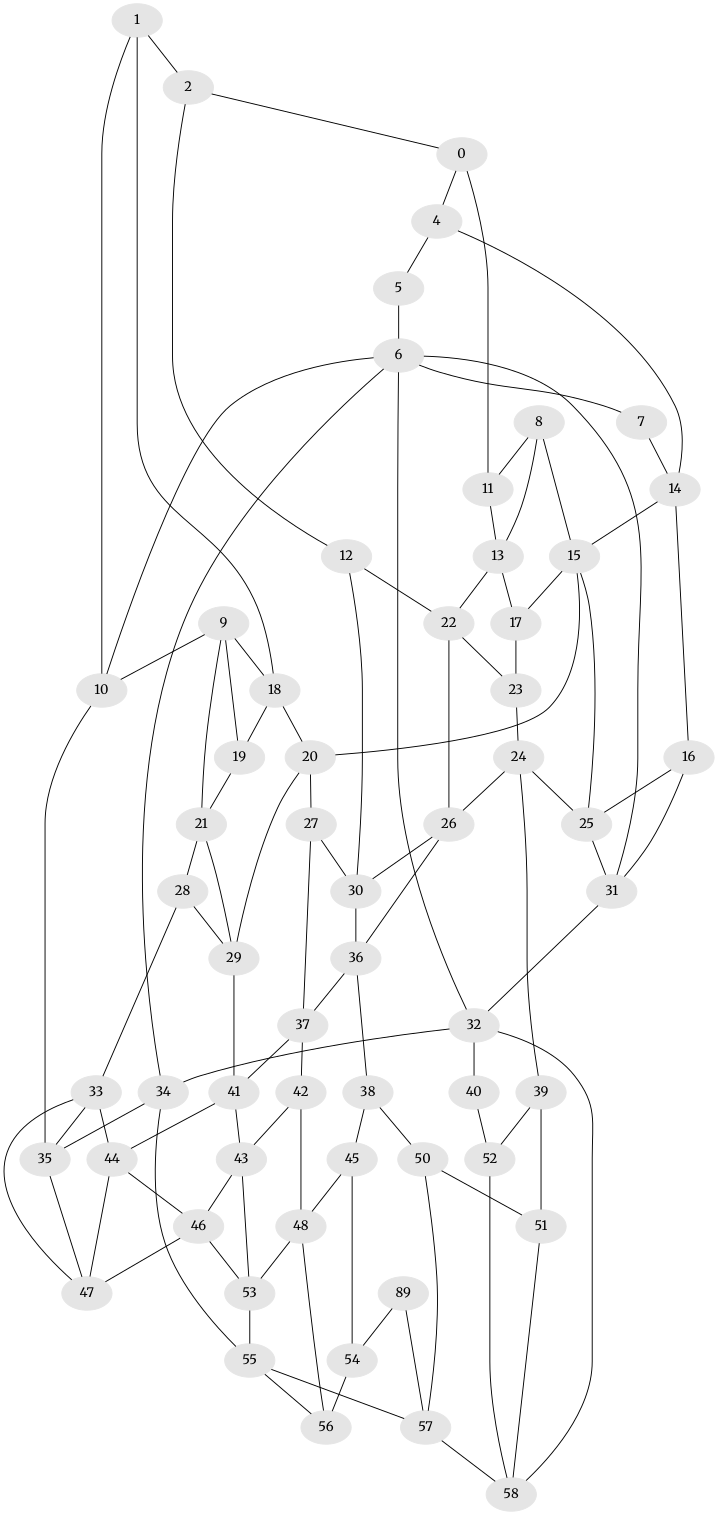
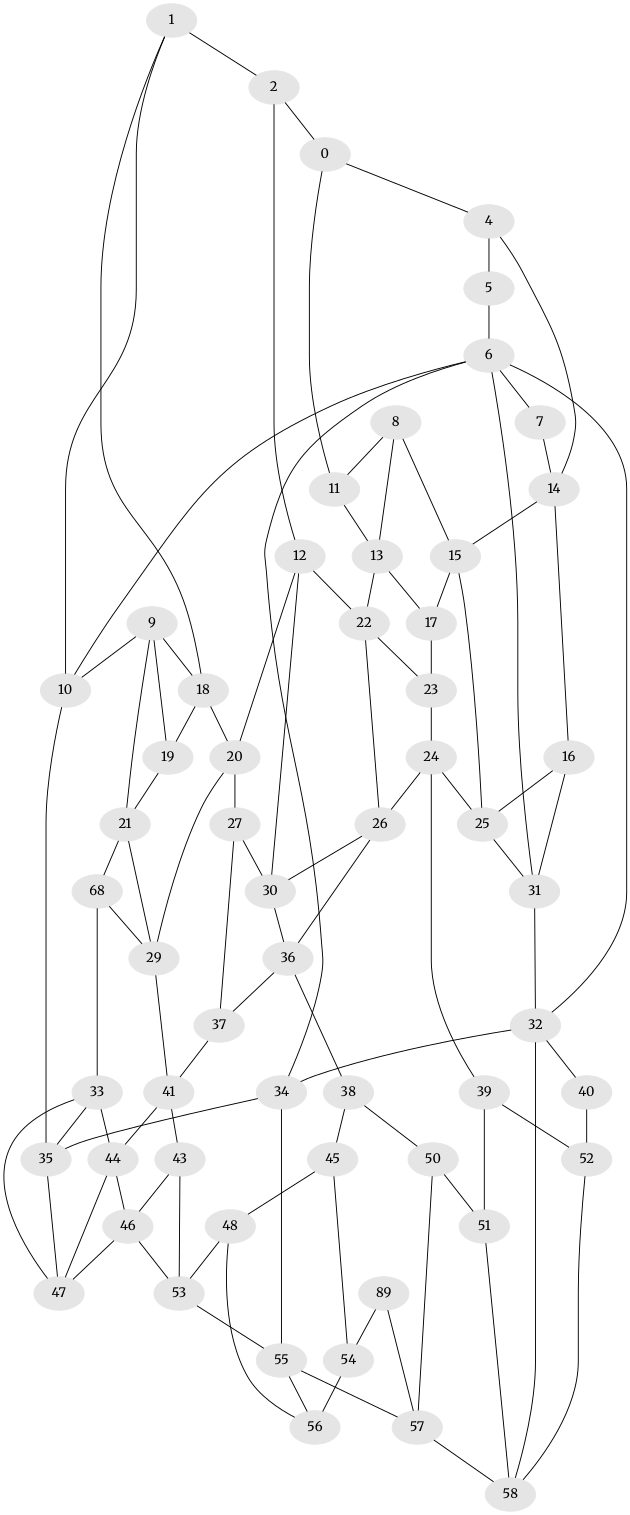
(505, 729) -> (267, 657)
(183, 891) -> (97, 891)
(301, 1092) -> none
